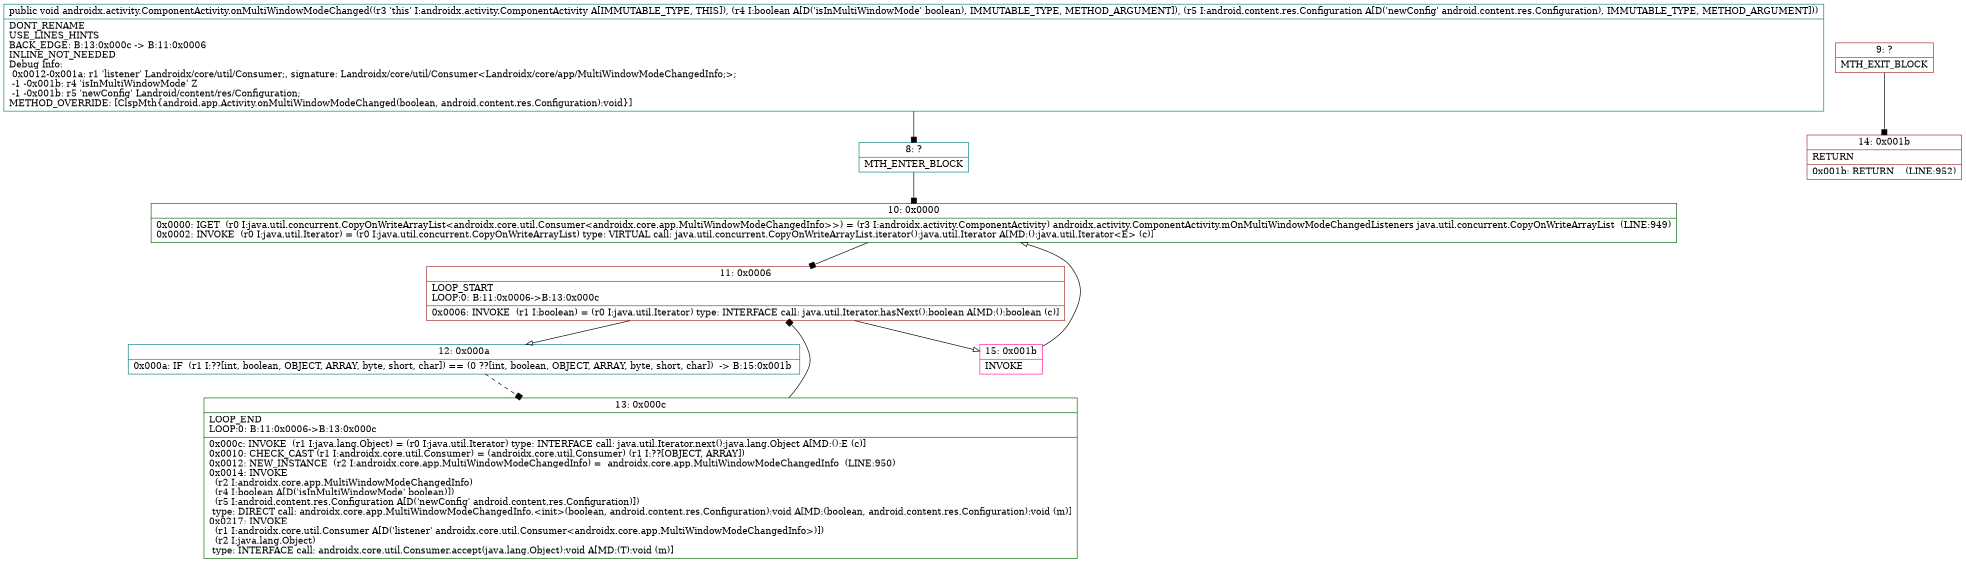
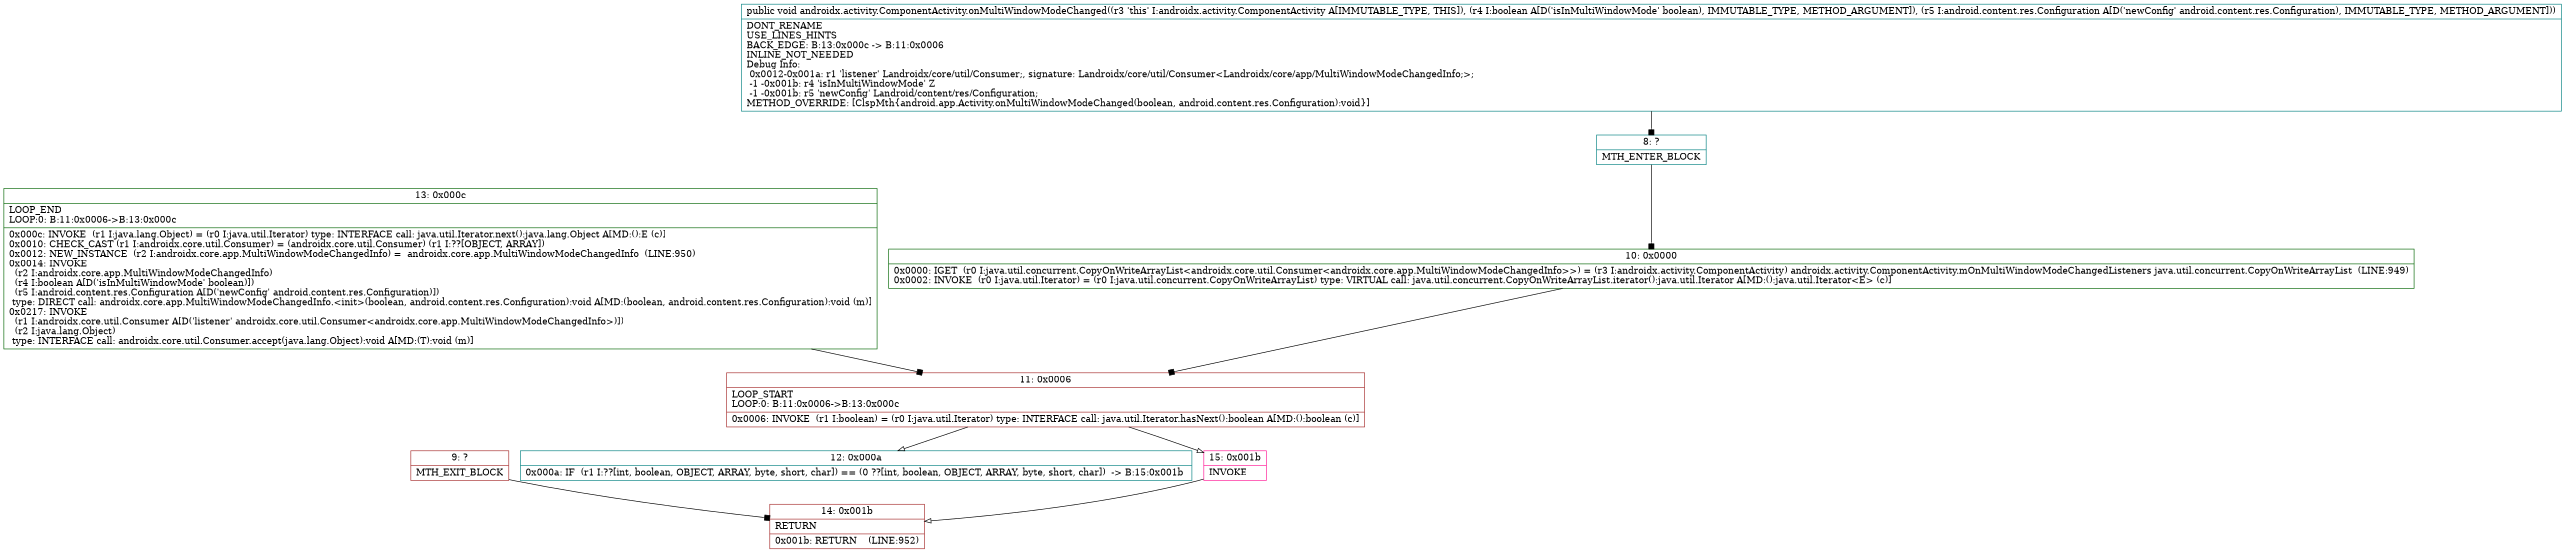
(1080, 288) -> (1068, 506)
(500, 384) -> none
